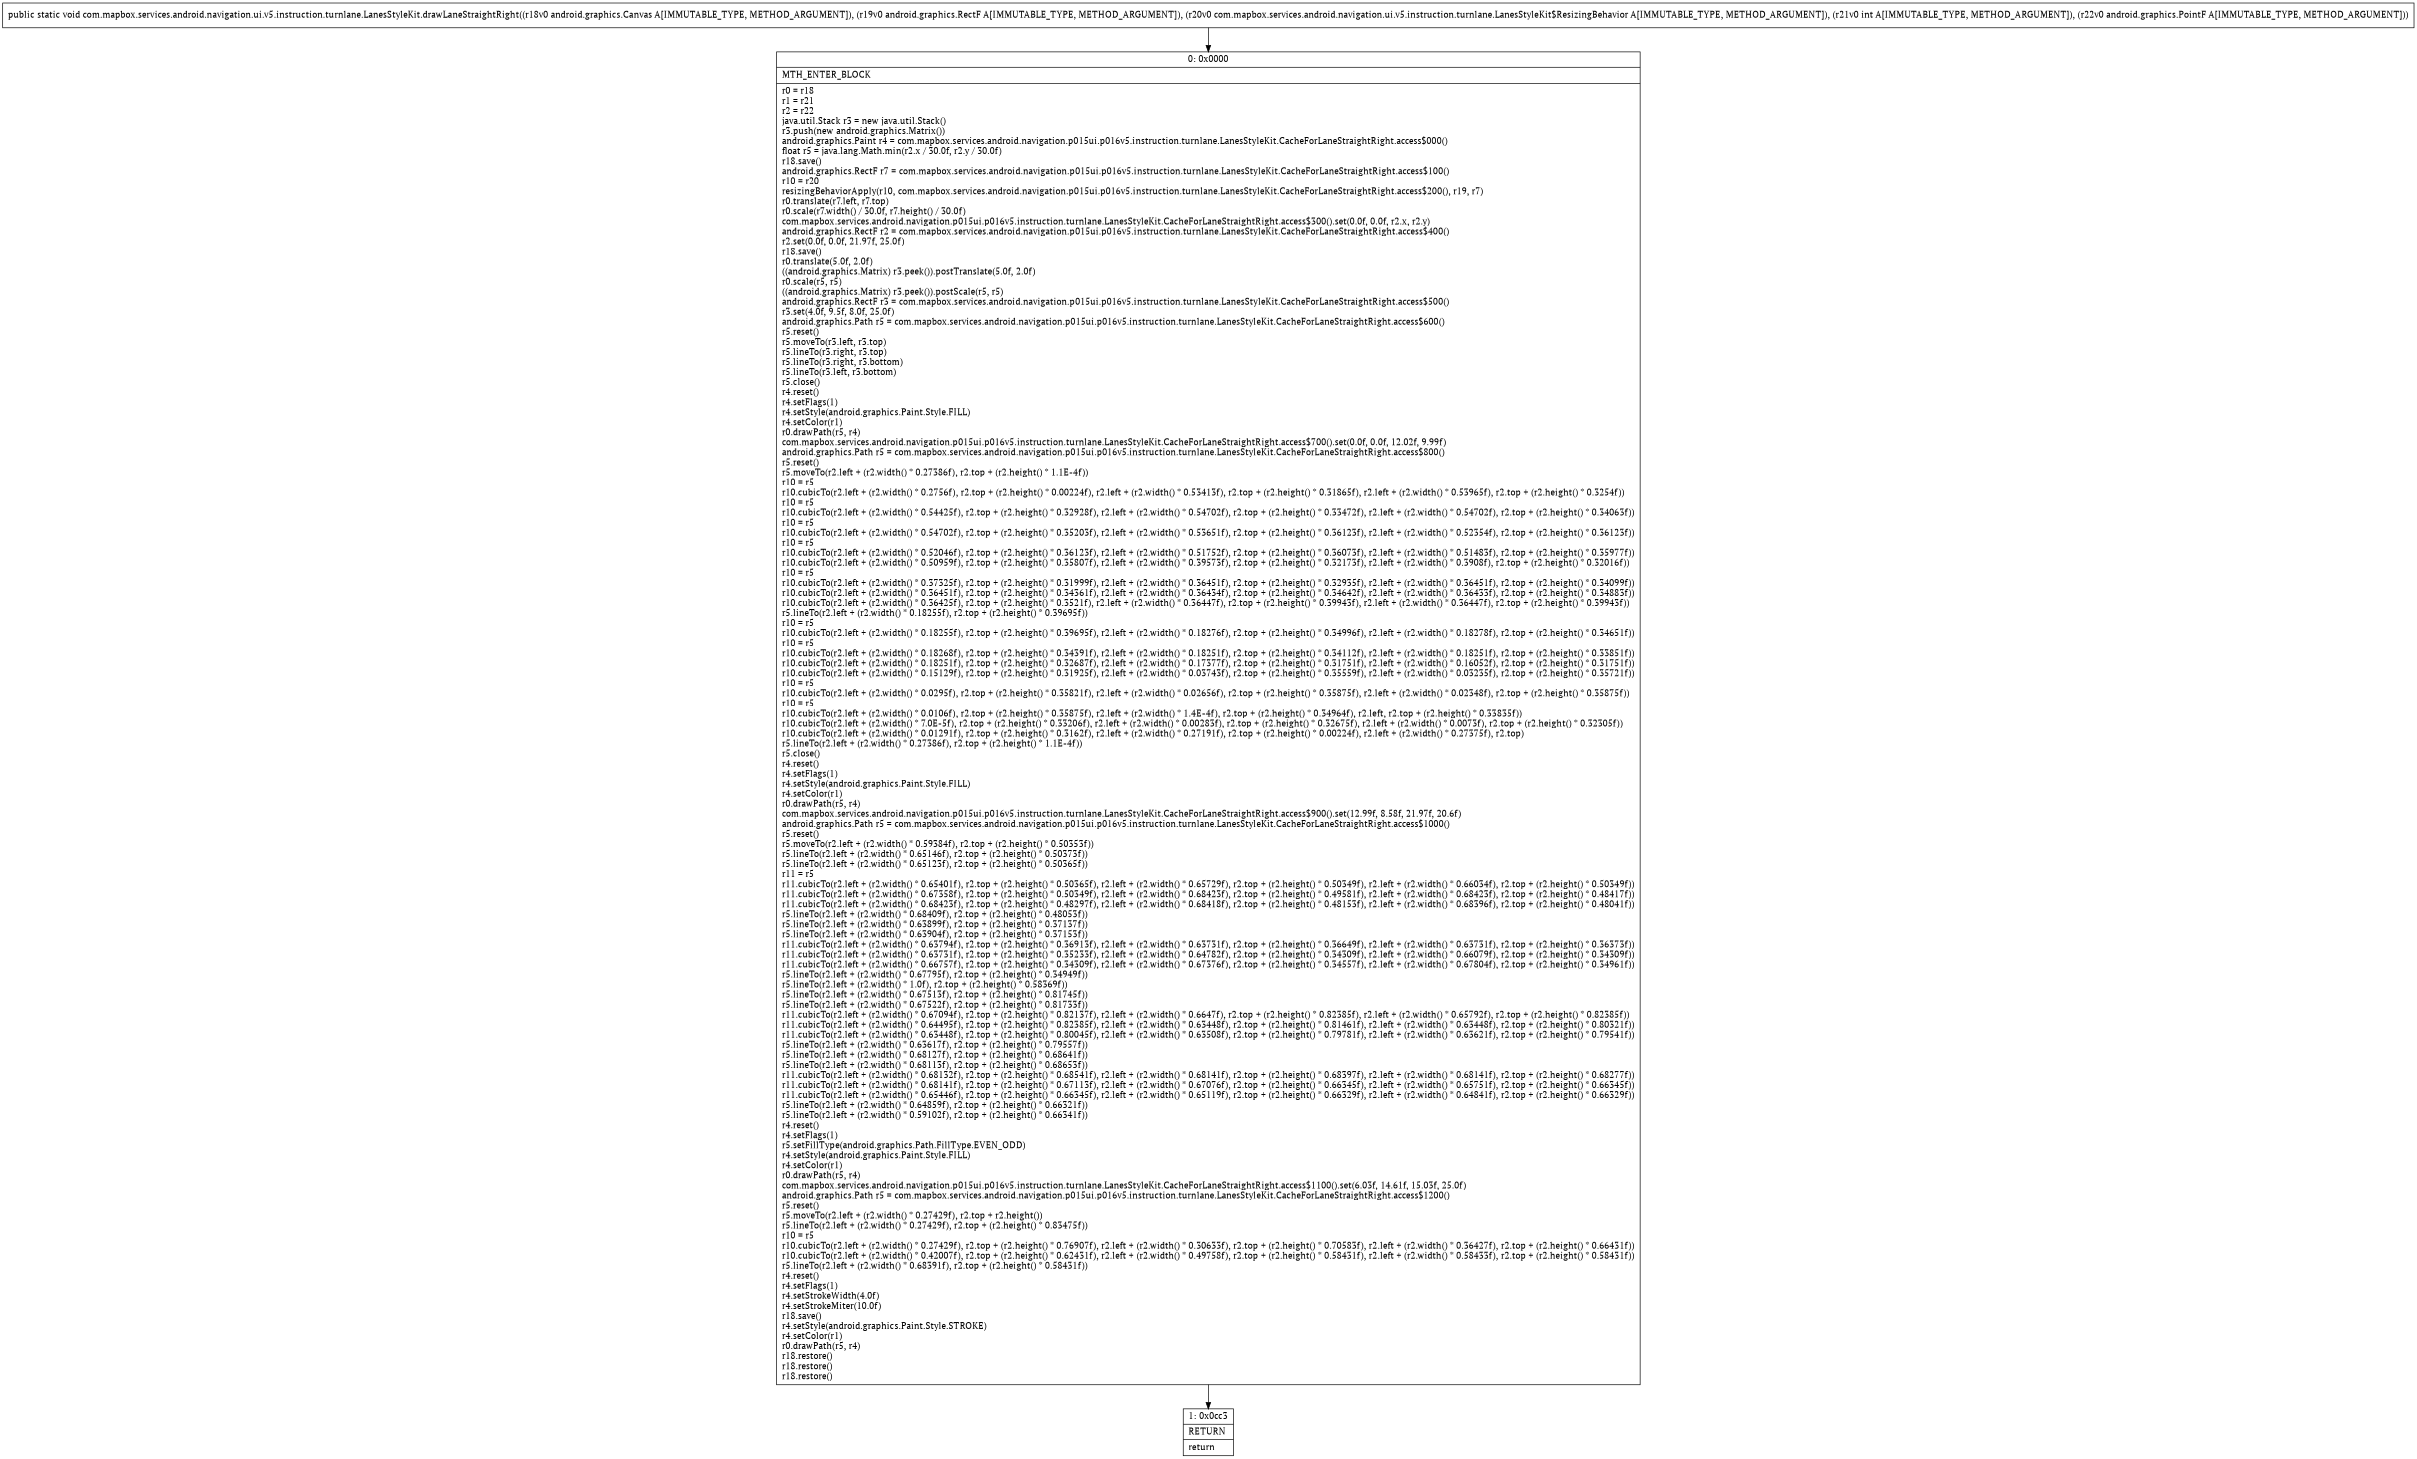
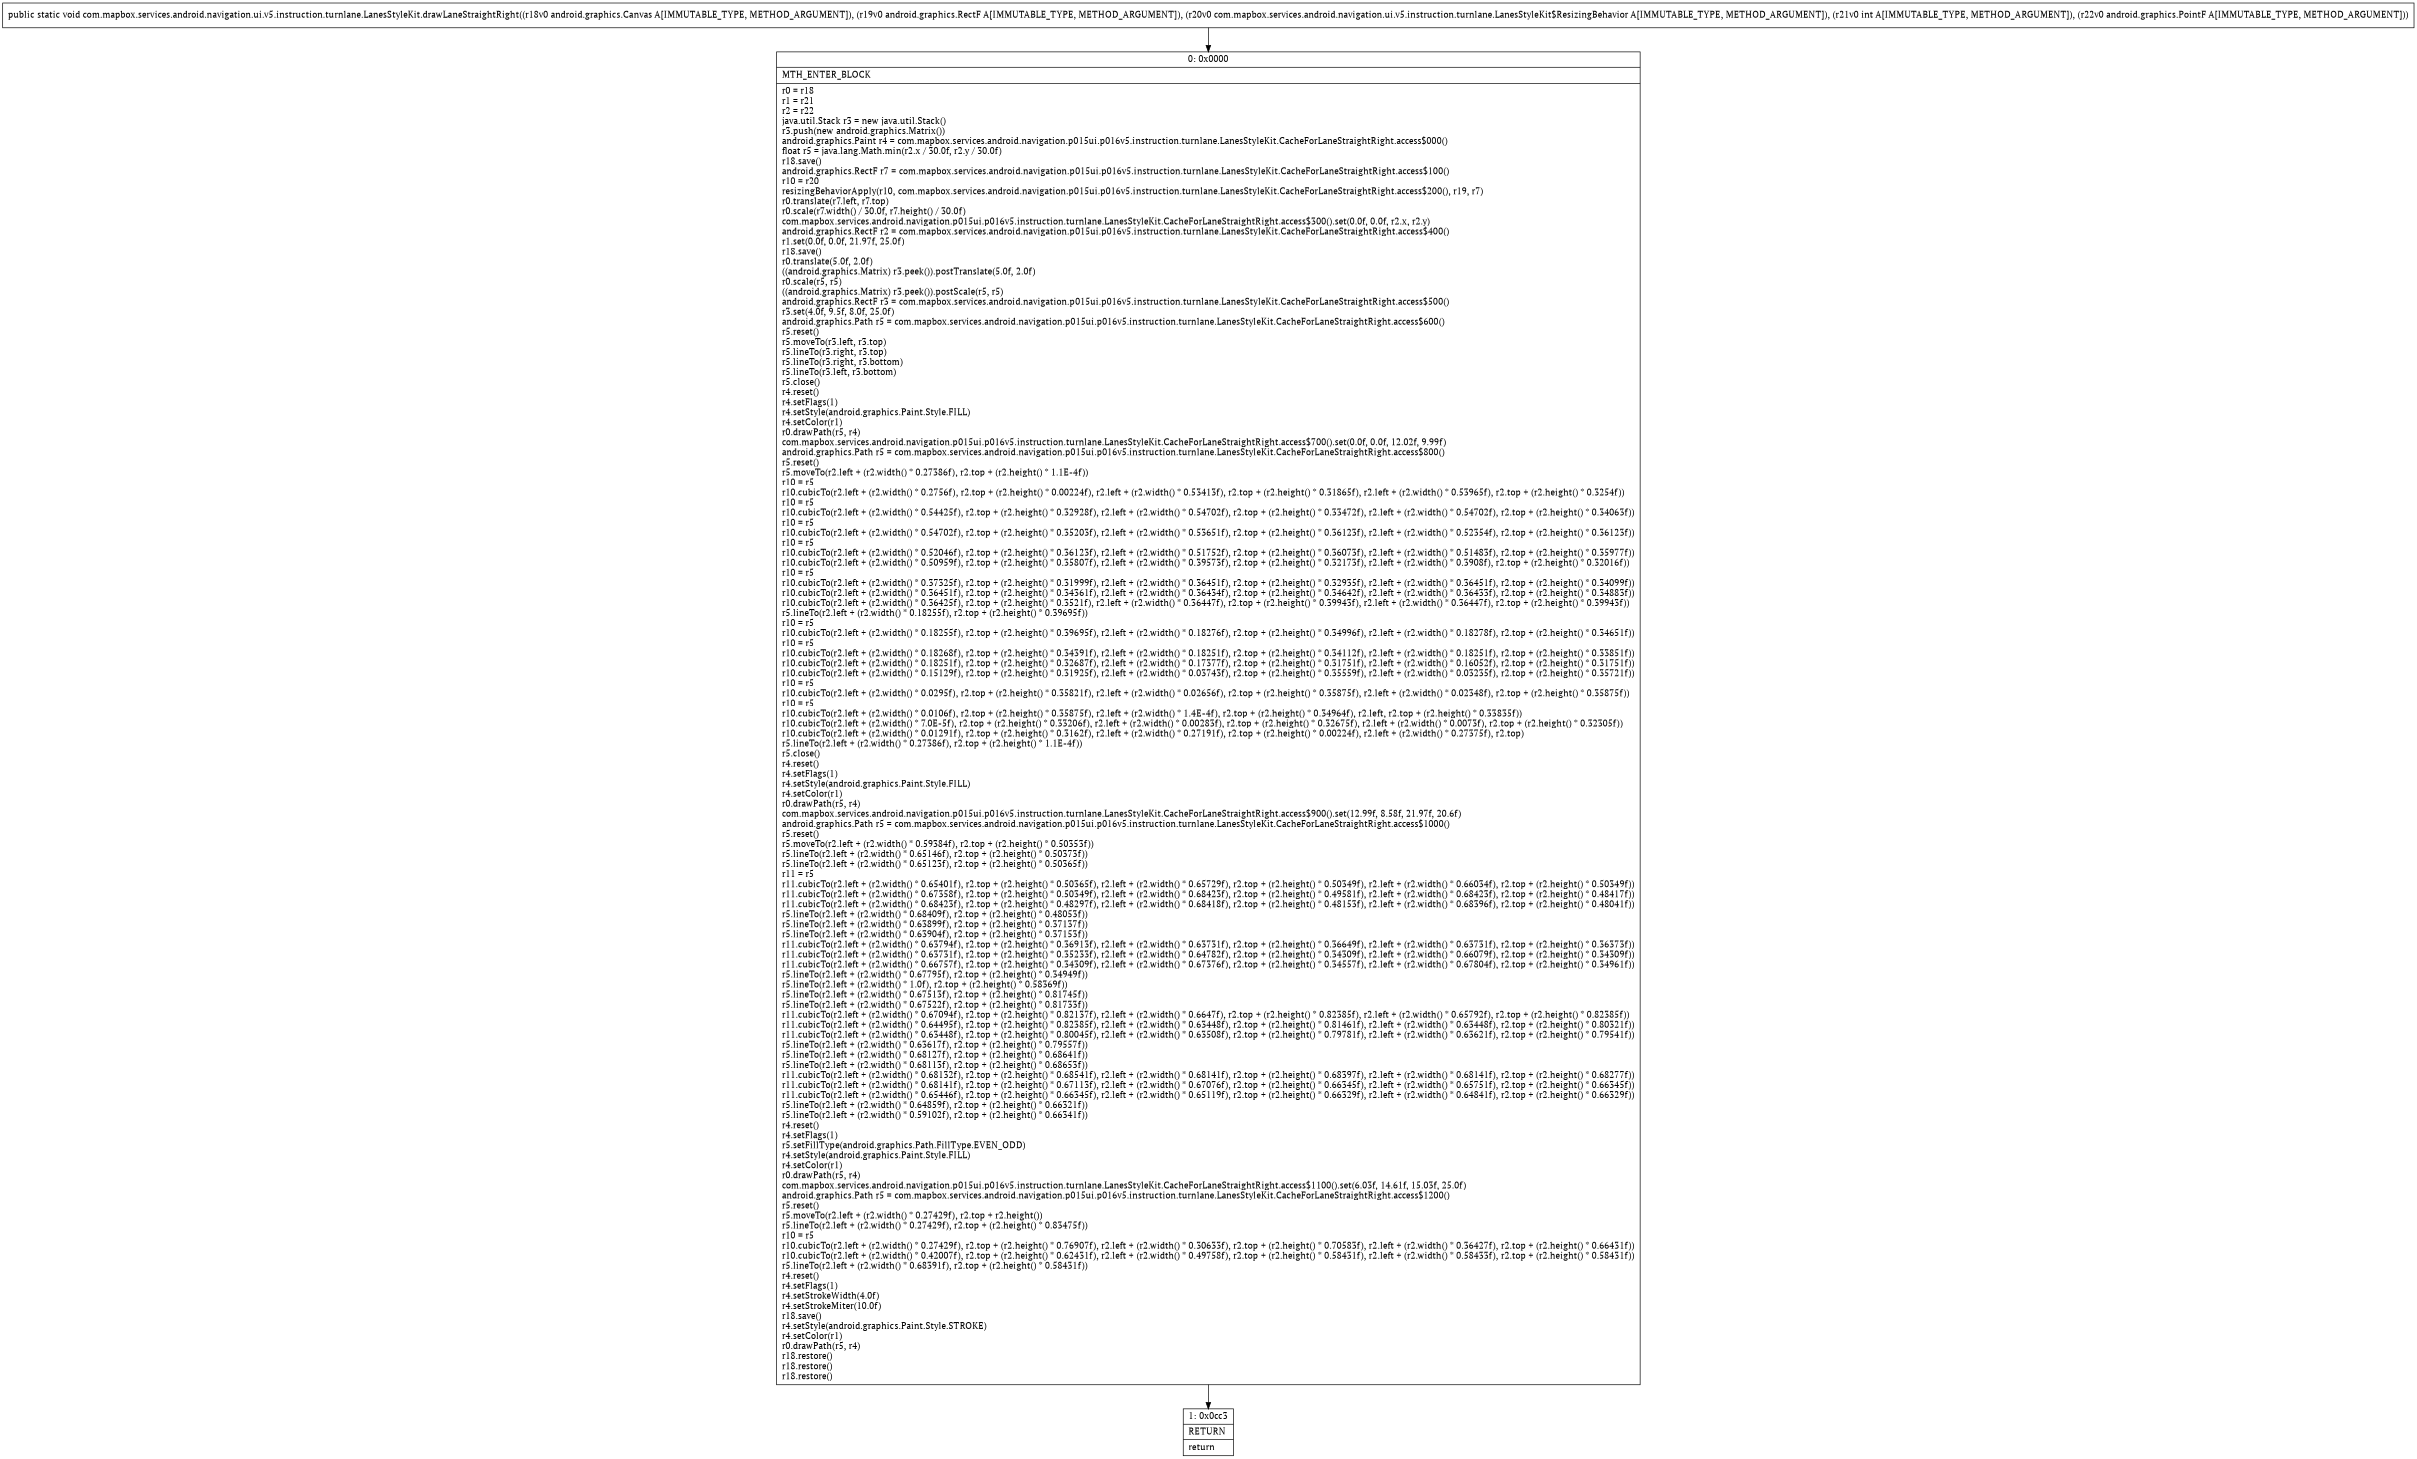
(844, 242) -> (844, 242)
